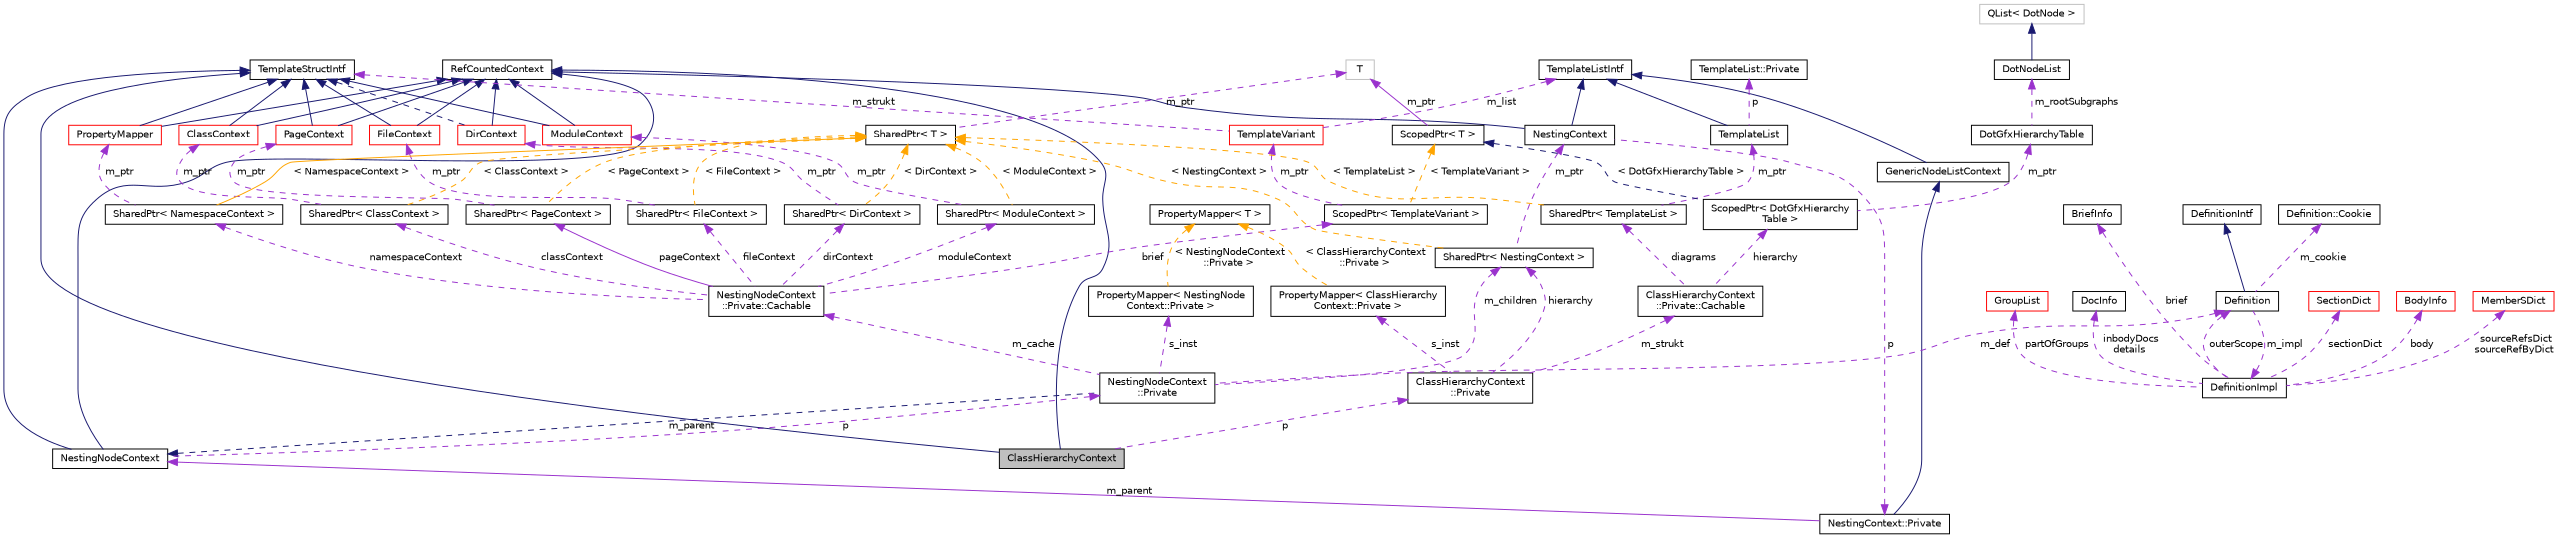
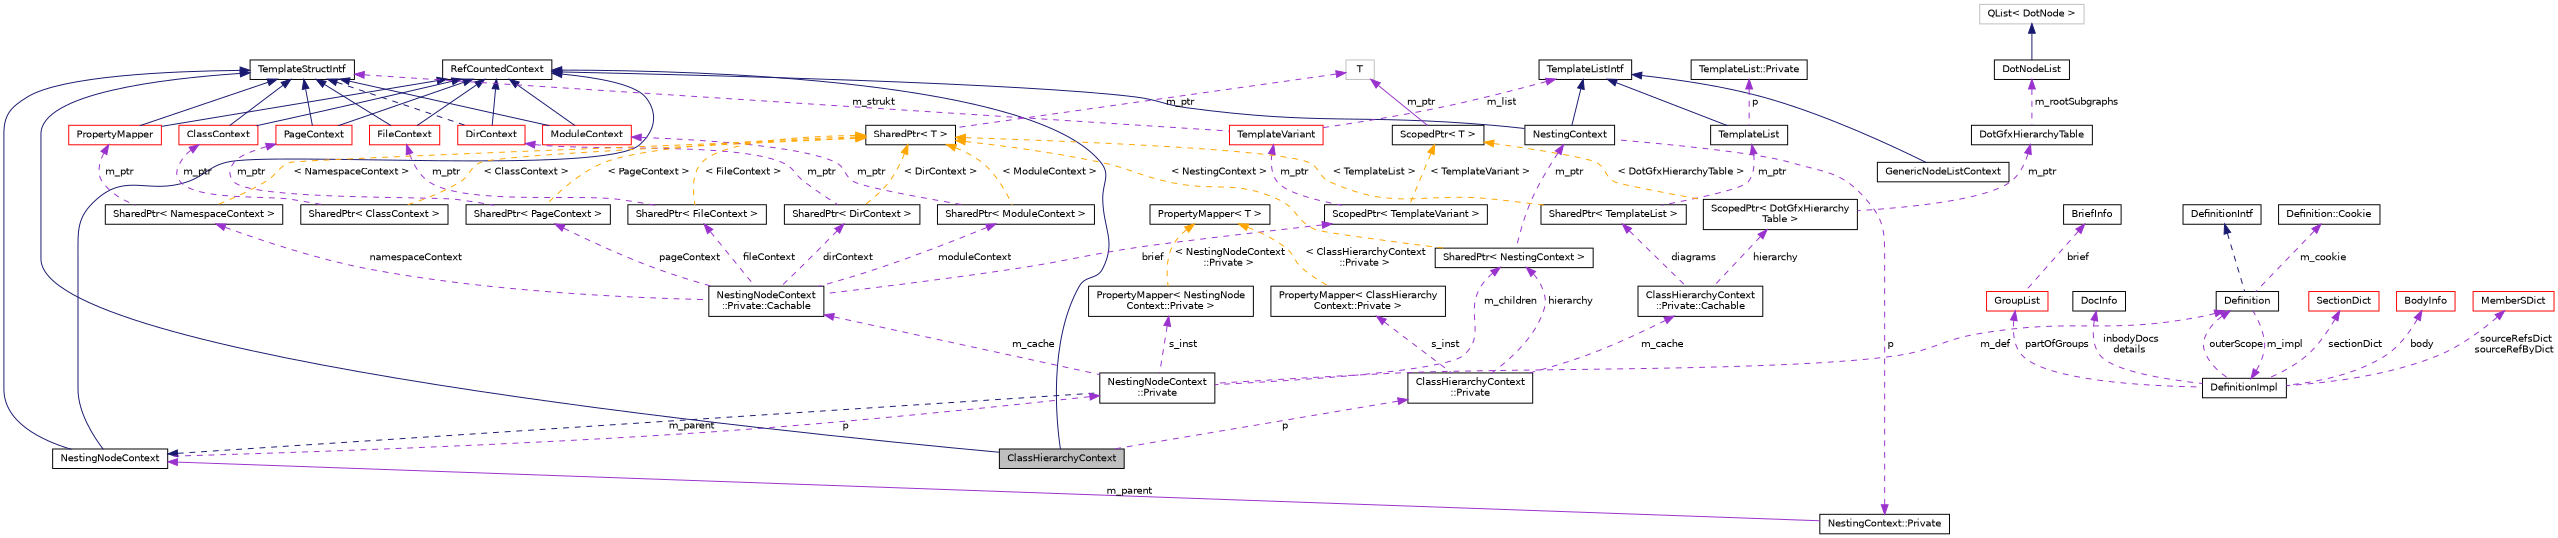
(514, 152) -> (514, 152)
(1601, 166) -> (1601, 166)
(637, 261) -> (637, 261)
(2236, 263) -> (2236, 263)
(555, 272) -> none
(2159, 312) -> (2051, 262)
(1661, 345) -> (1661, 345)
(1922, 364) -> none
